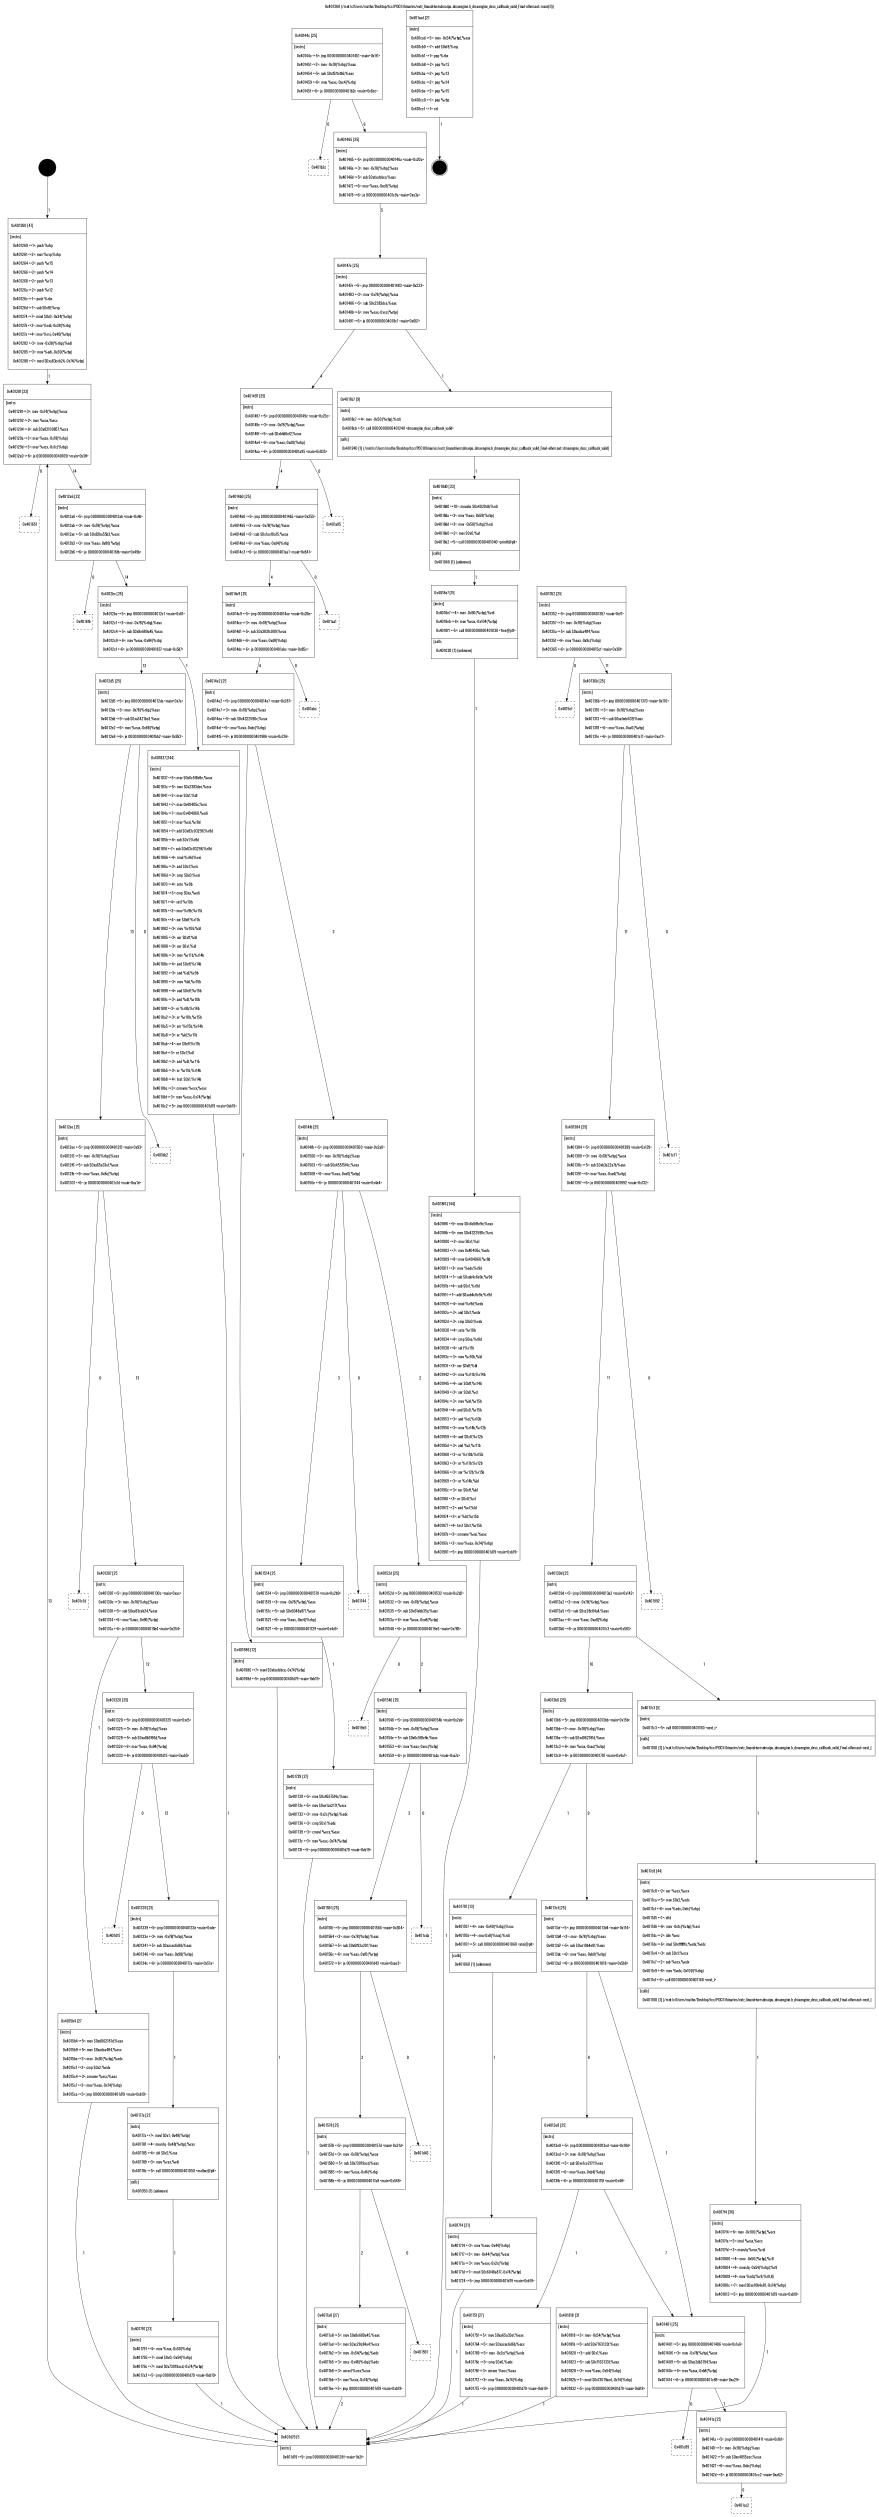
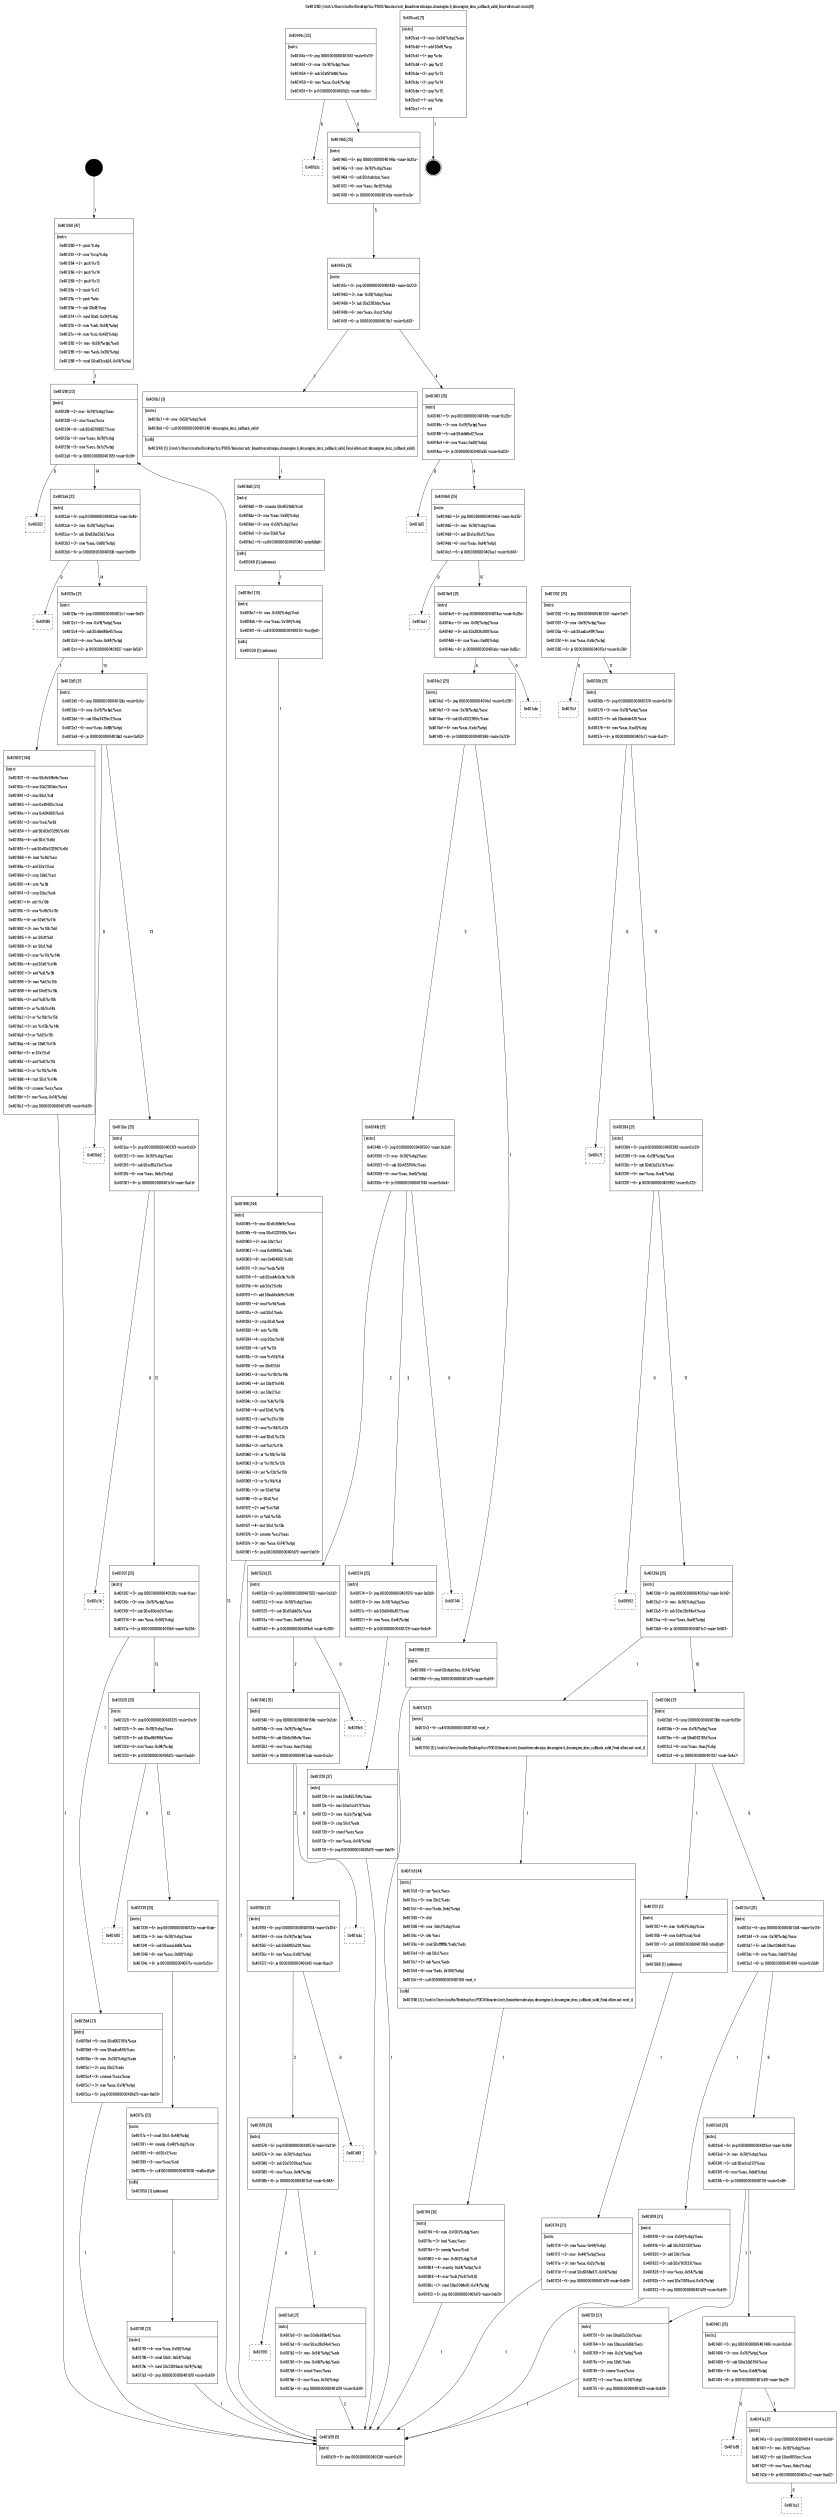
(271, 578) -> (481, 578)
(650, 2141) -> (708, 2085)
